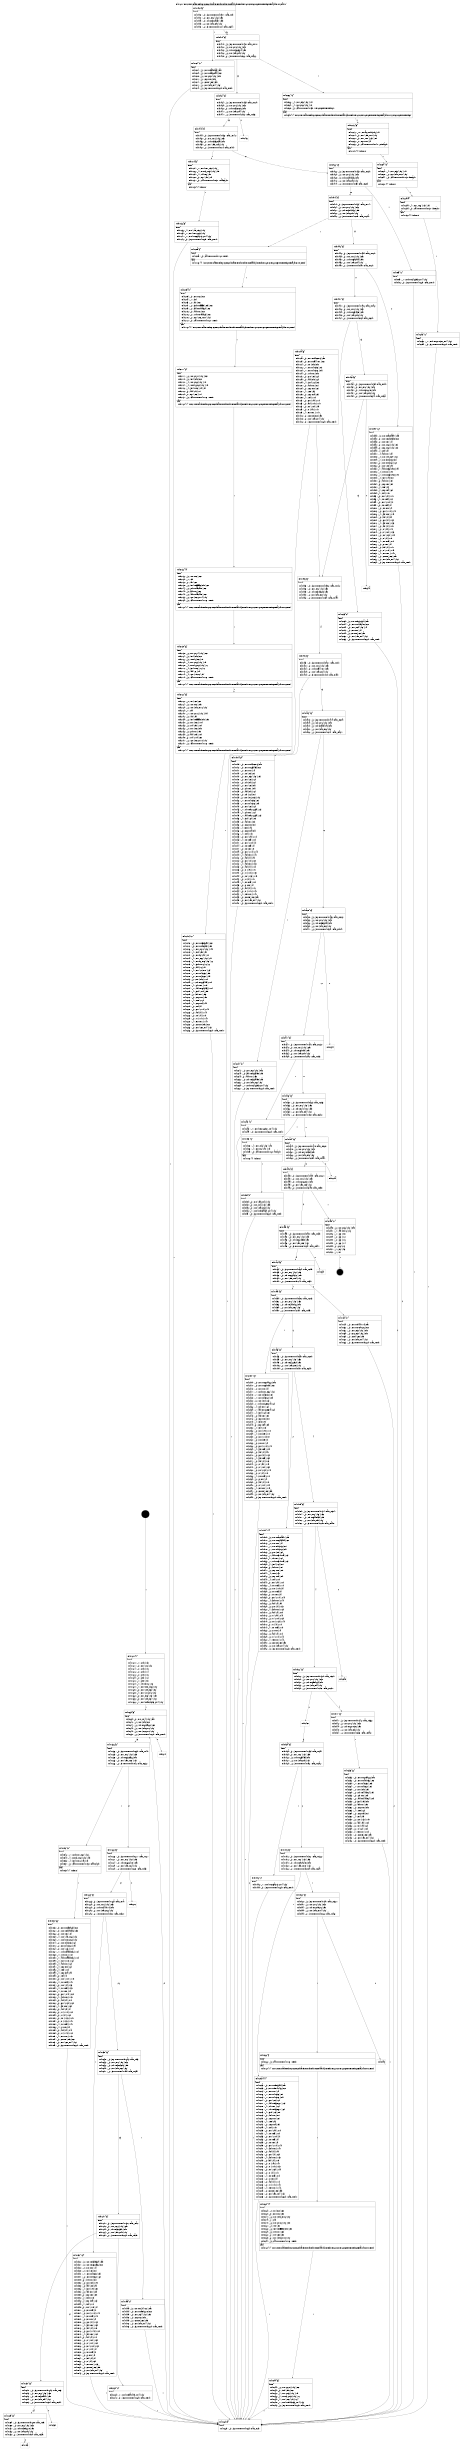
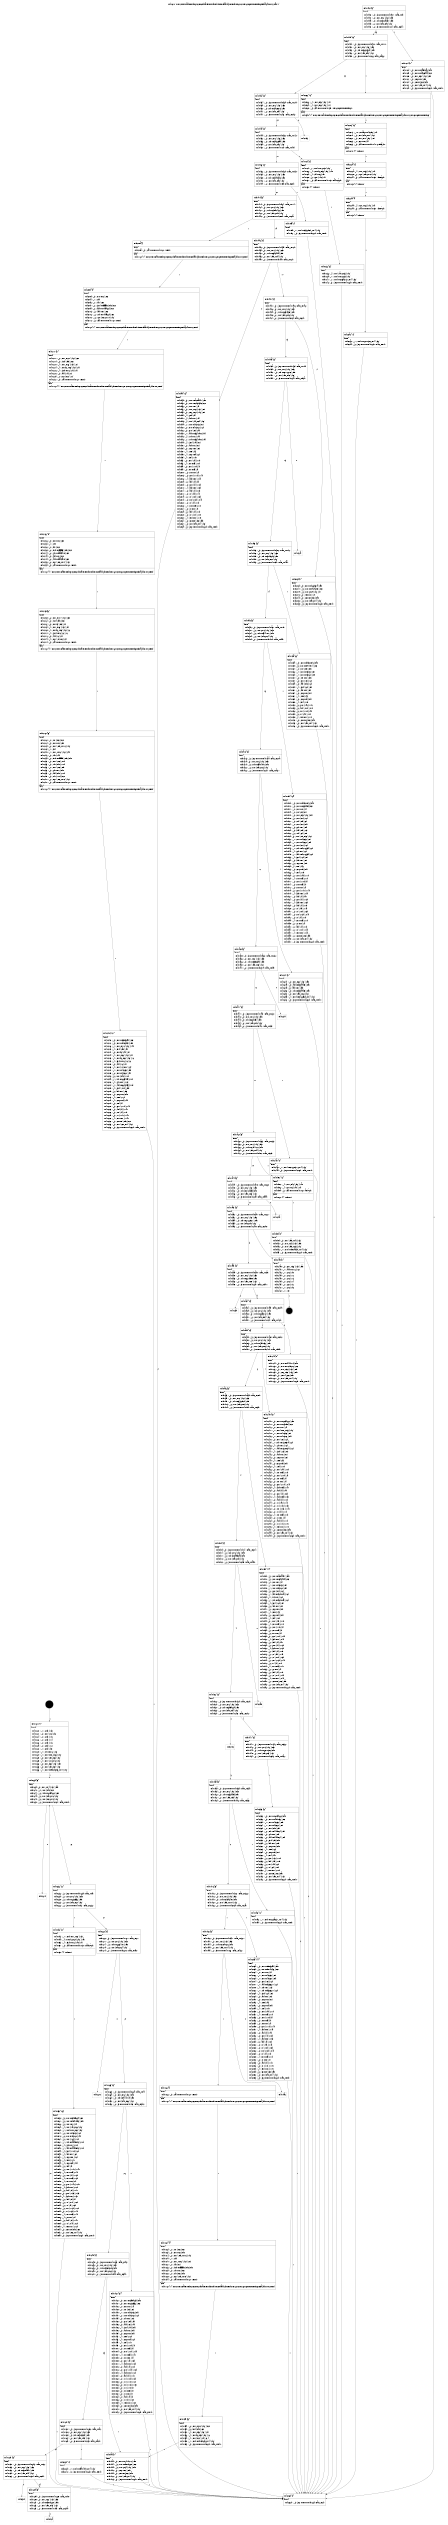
(318, 500) -> (287, 609)
(259, 2413) -> (164, 2449)
